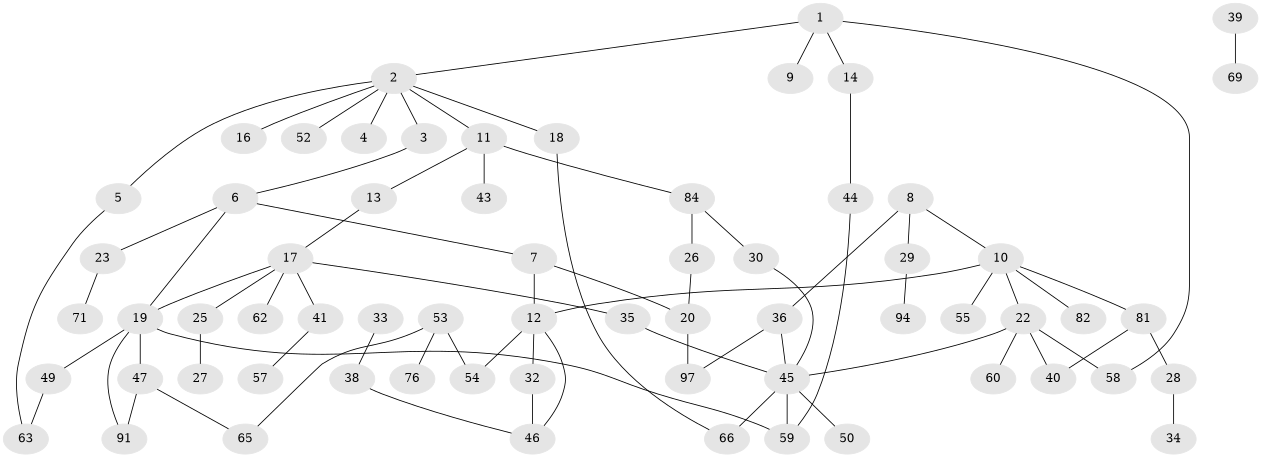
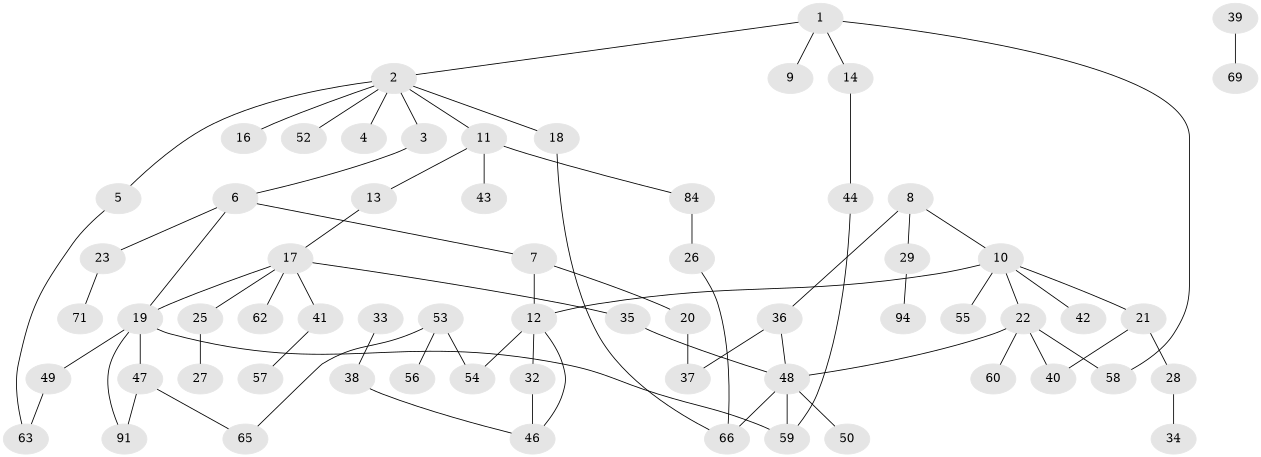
(756, 259) -> none
(690, 287) -> (726, 346)
(1083, 319) -> (1083, 319)
(1144, 319) -> (1144, 319)
(412, 379) -> (412, 379)
(688, 379) -> (688, 379)
(787, 379) -> (787, 379)
